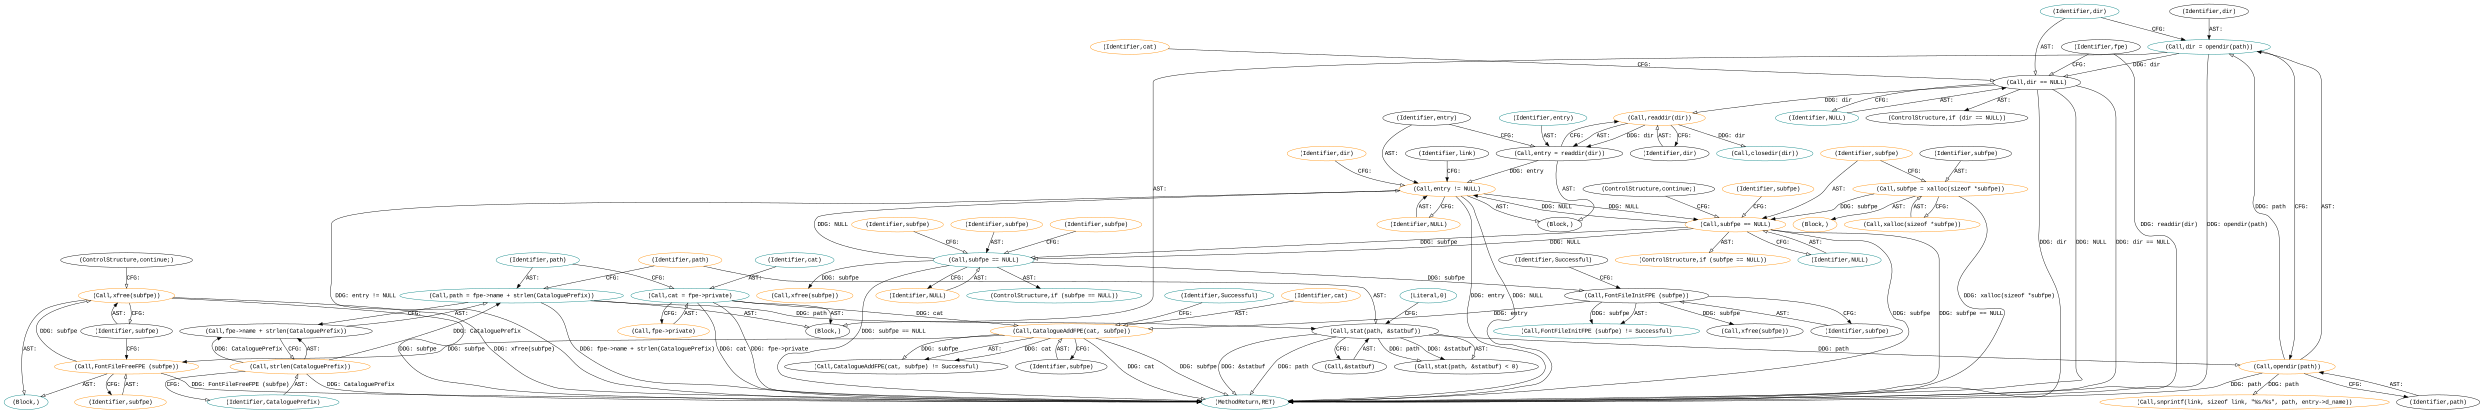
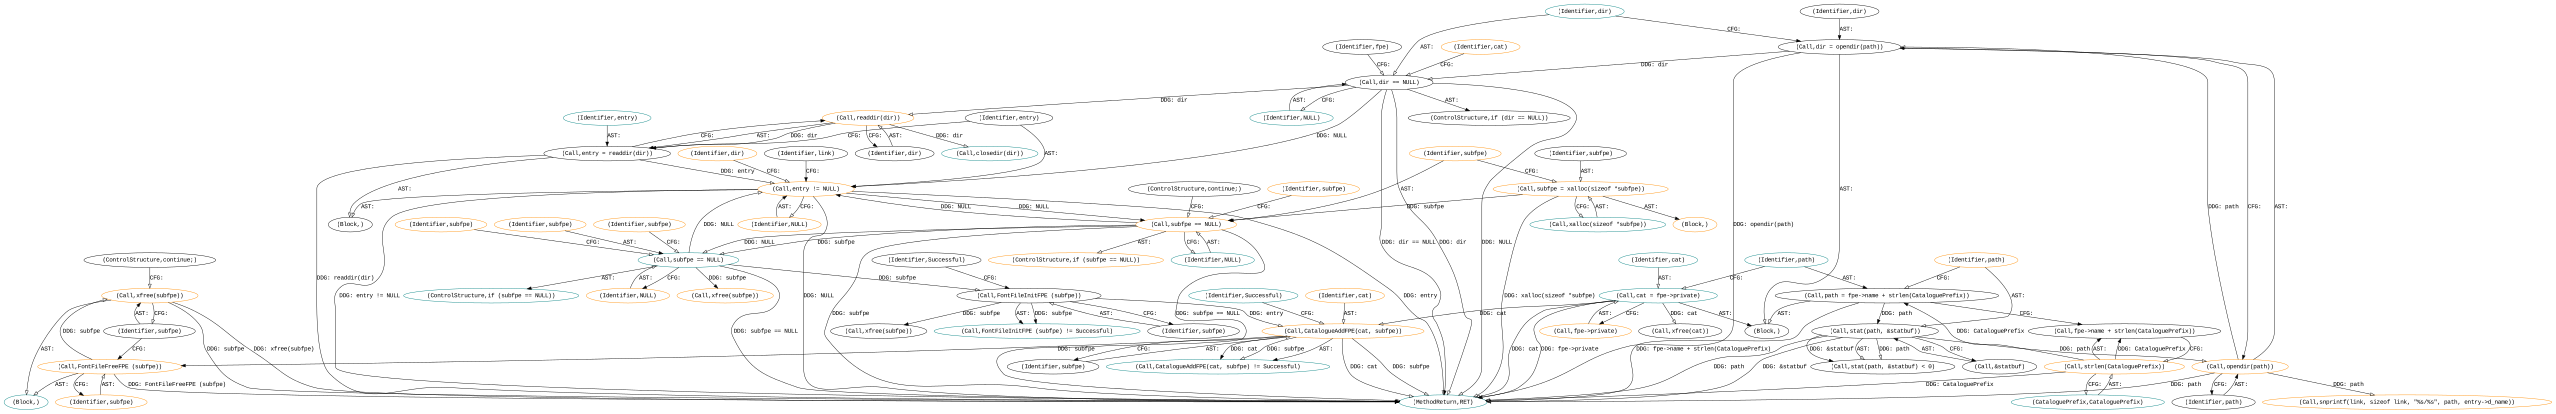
(2209, 47) -> (1840, 47)
none -> (1127, 166)
(1912, 225) -> (1598, 225)
(512, 296) -> (1887, 296)
(1428, 296) -> none
(416, 318) -> none
none -> (1680, 331)
(896, 367) -> (1218, 367)
(2103, 387) -> (648, 395)
(273, 402) -> (2088, 402)
